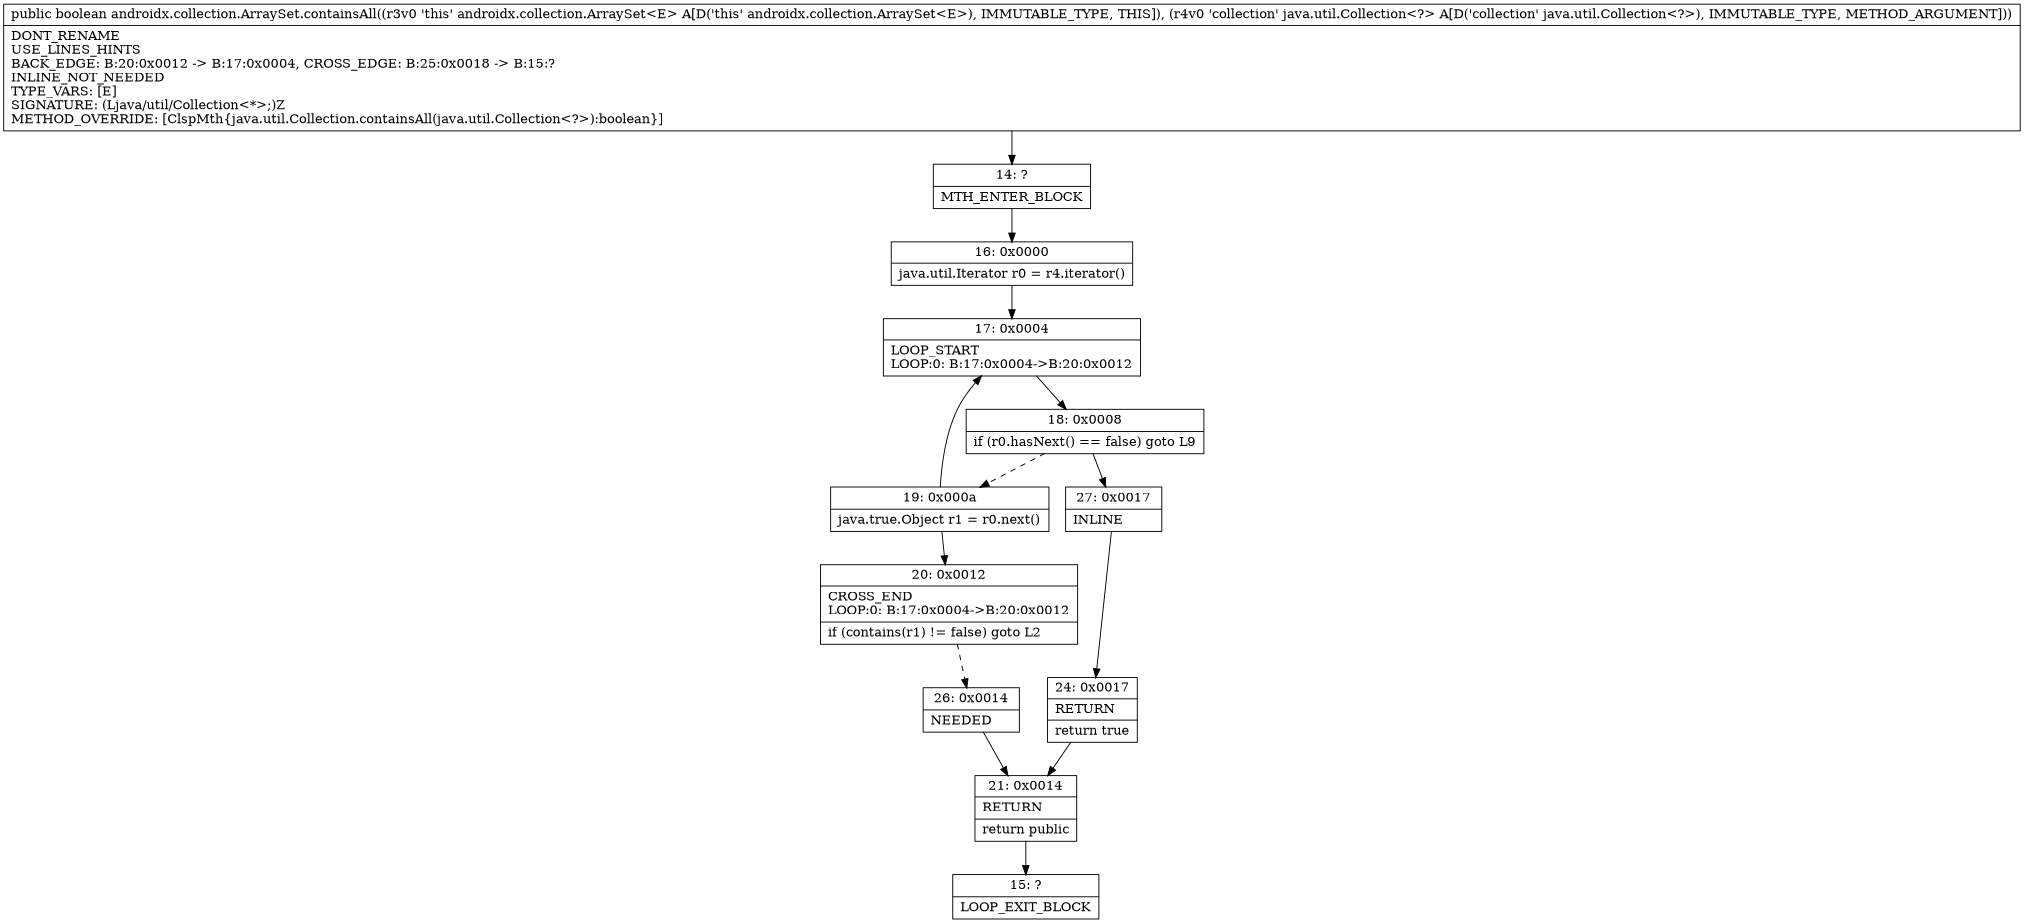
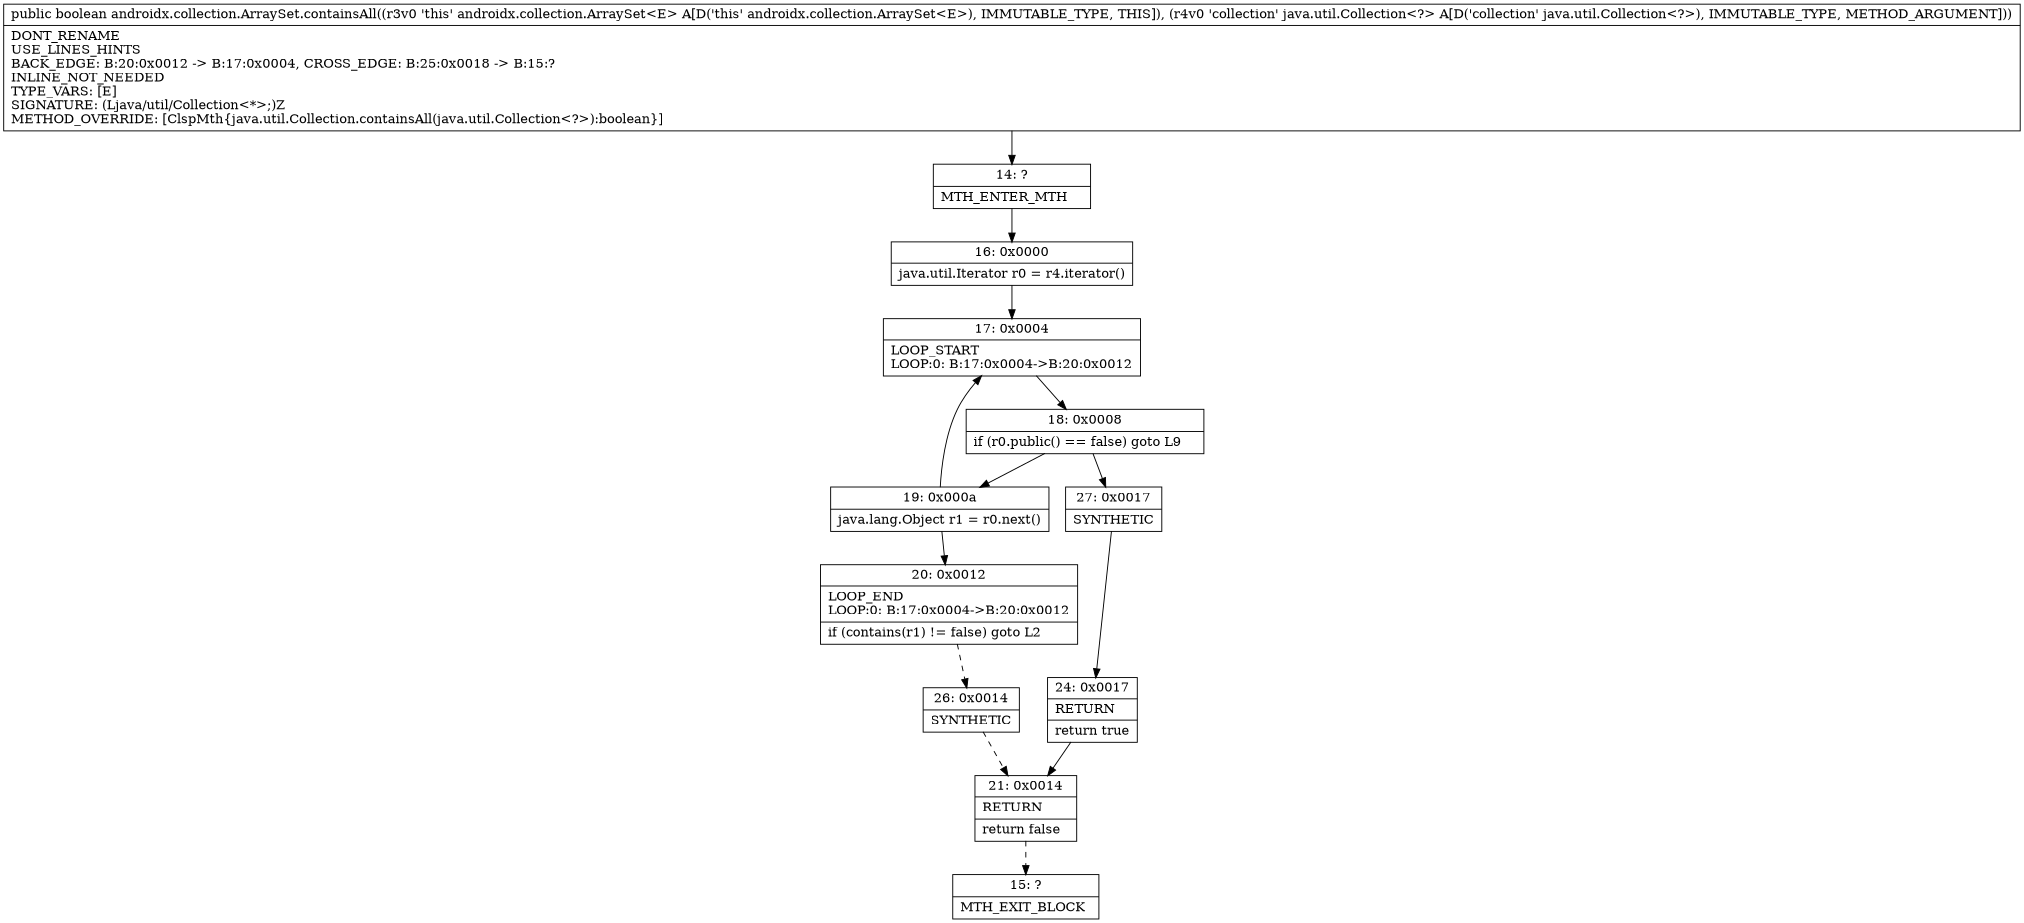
(1012, 197) -> (1004, 197)
(1085, 442) -> (1078, 442)
(1016, 468) -> (1016, 468)
(939, 520) -> (940, 520)
(1098, 520) -> (1114, 520)
(870, 597) -> (866, 597)
(962, 721) -> (971, 721)
(993, 750) -> (993, 750)
(1026, 830) -> (1022, 830)
(1026, 853) -> (1026, 853)
(1026, 907) -> (1023, 907)
